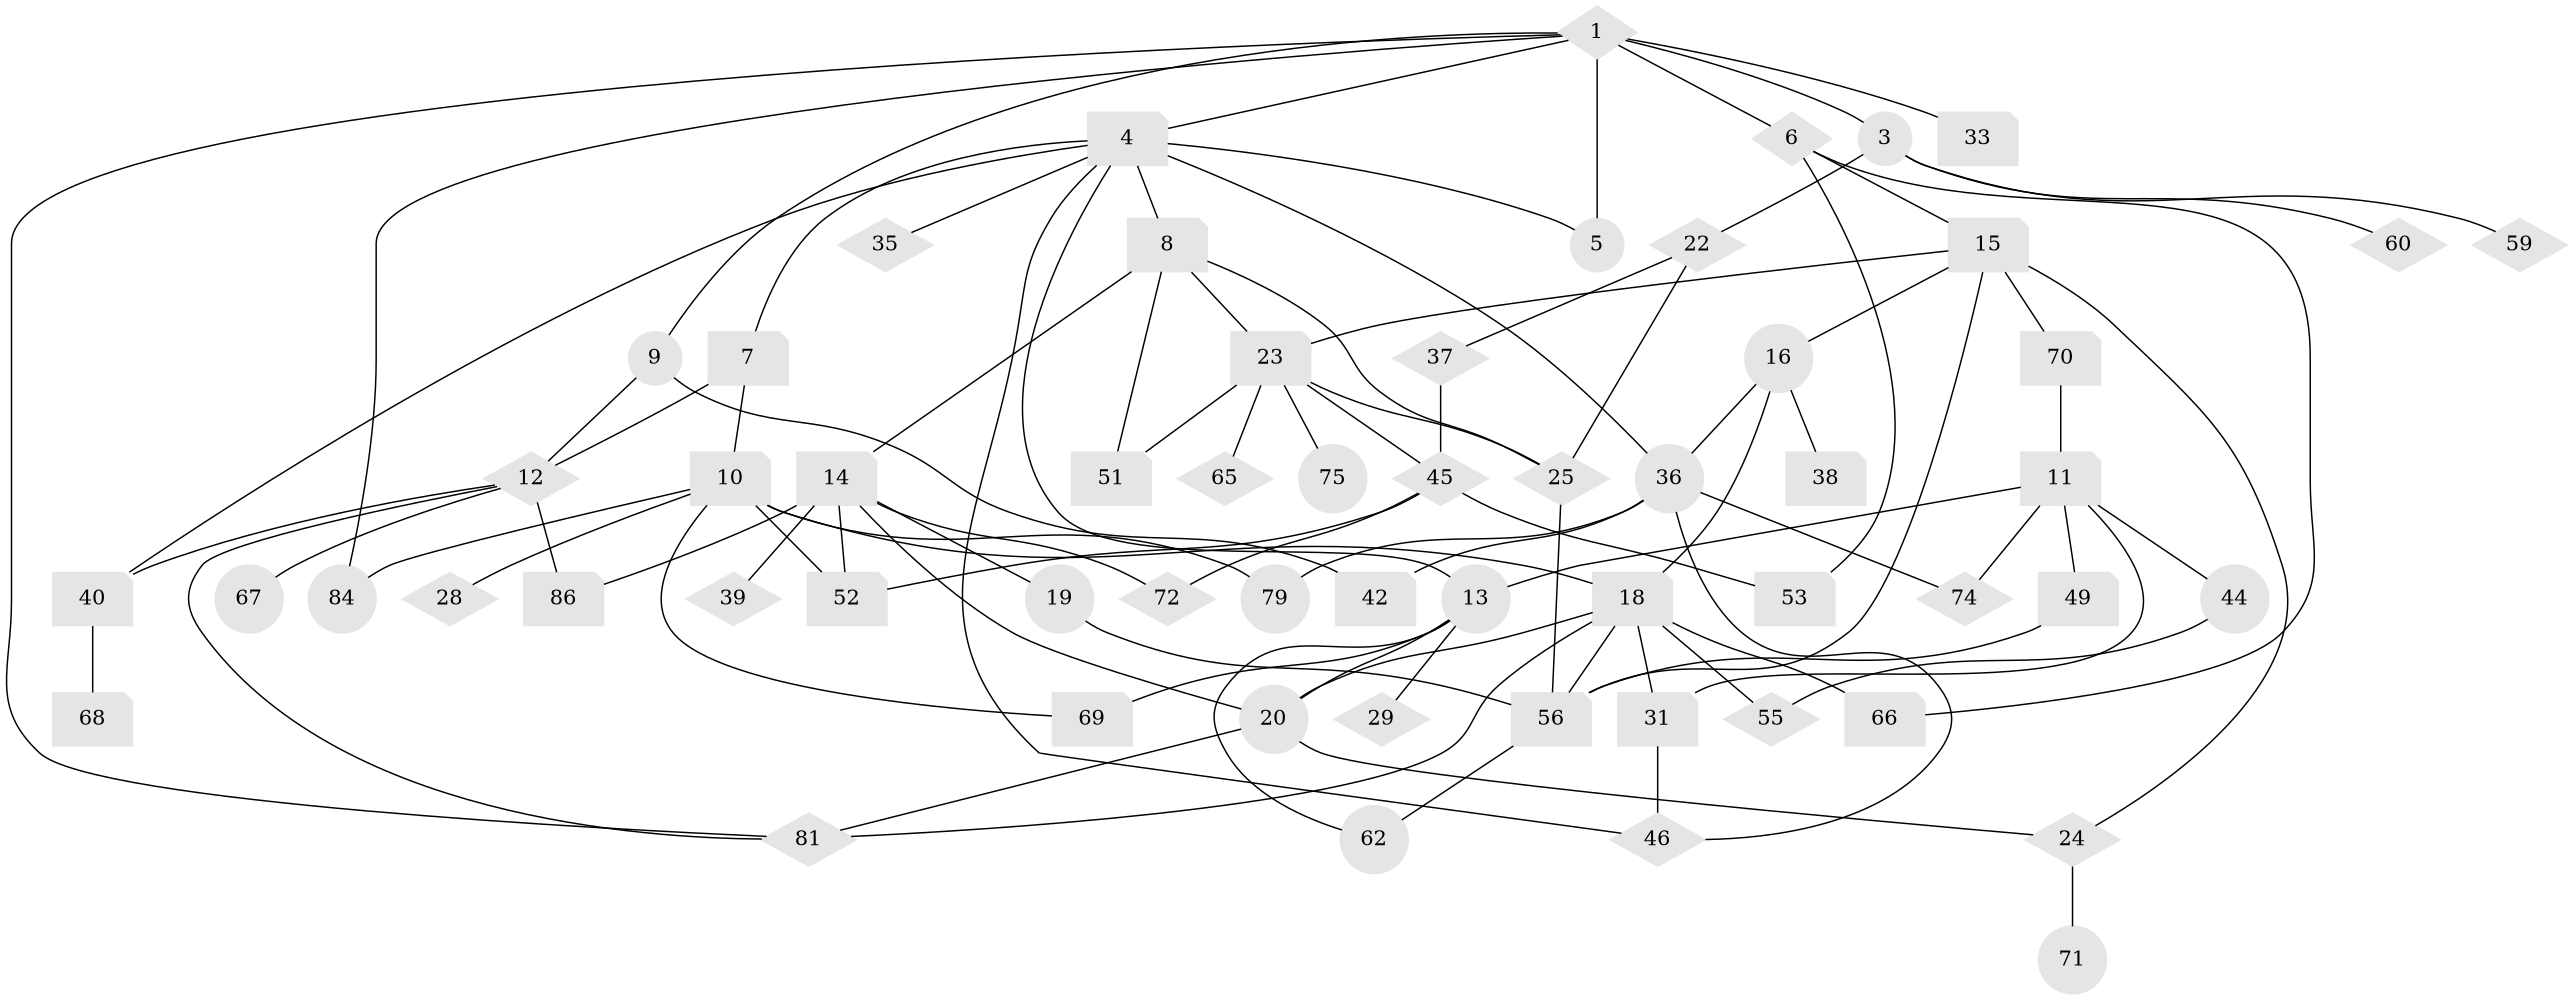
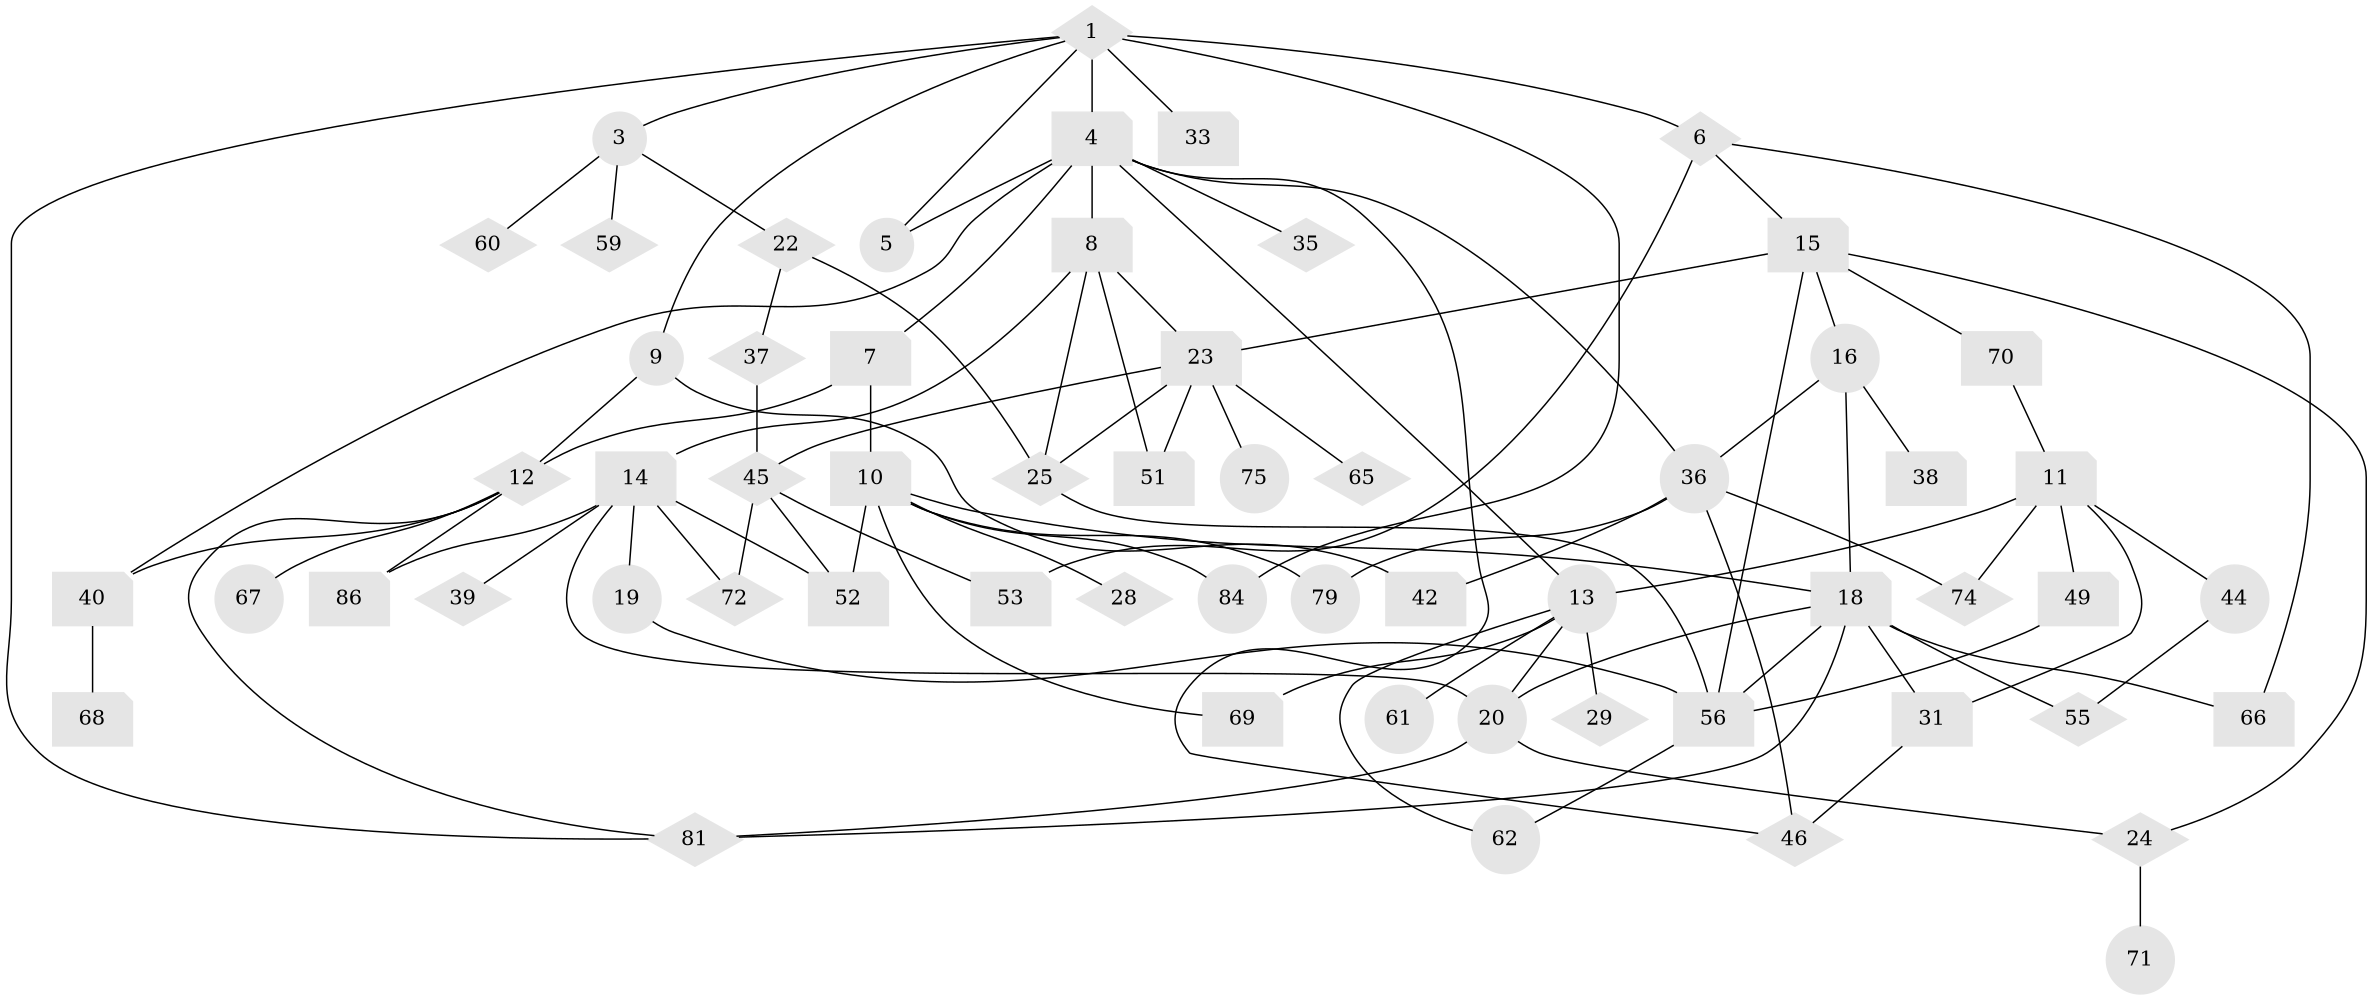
none -> (1399, 719)
